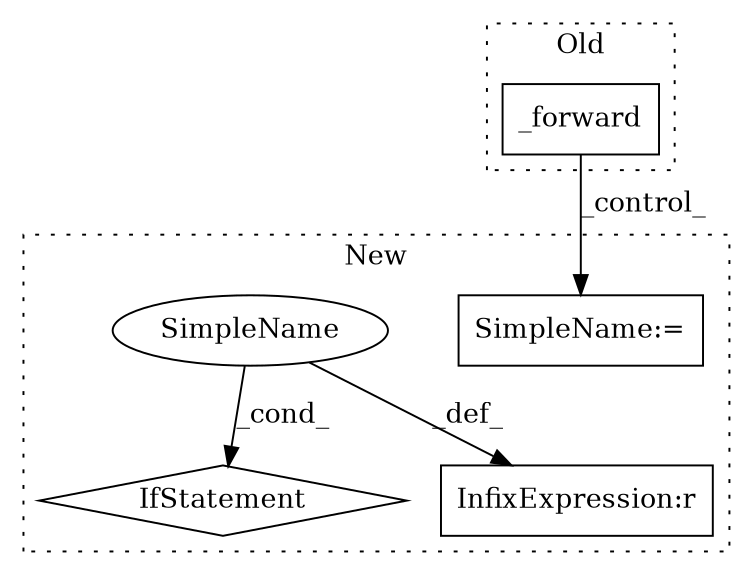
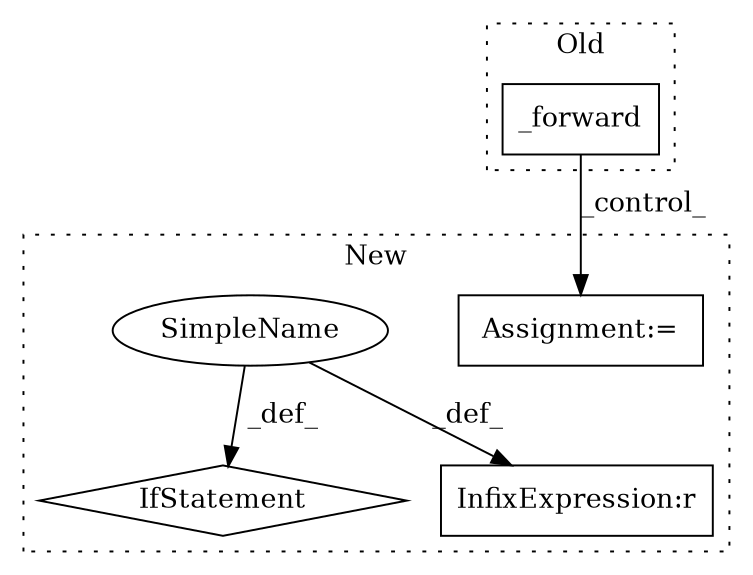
(581, 330) -> (581, 330)
(284, 416) -> (284, 416)
